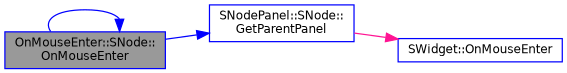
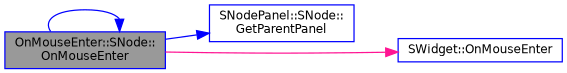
(370, 35) -> (276, 53)
